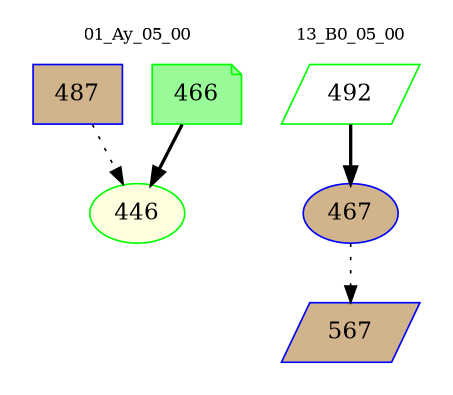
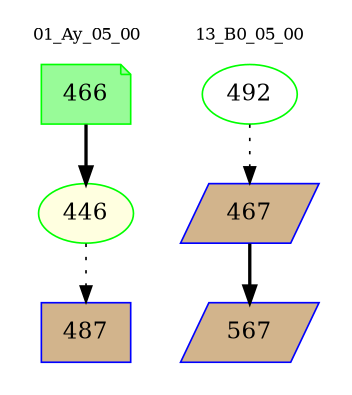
(351, 94) -> (250, 94)
(351, 146) -> (250, 146)
(104, 147) -> (86, 265)
(351, 213) -> (250, 213)
(351, 265) -> (250, 265)
